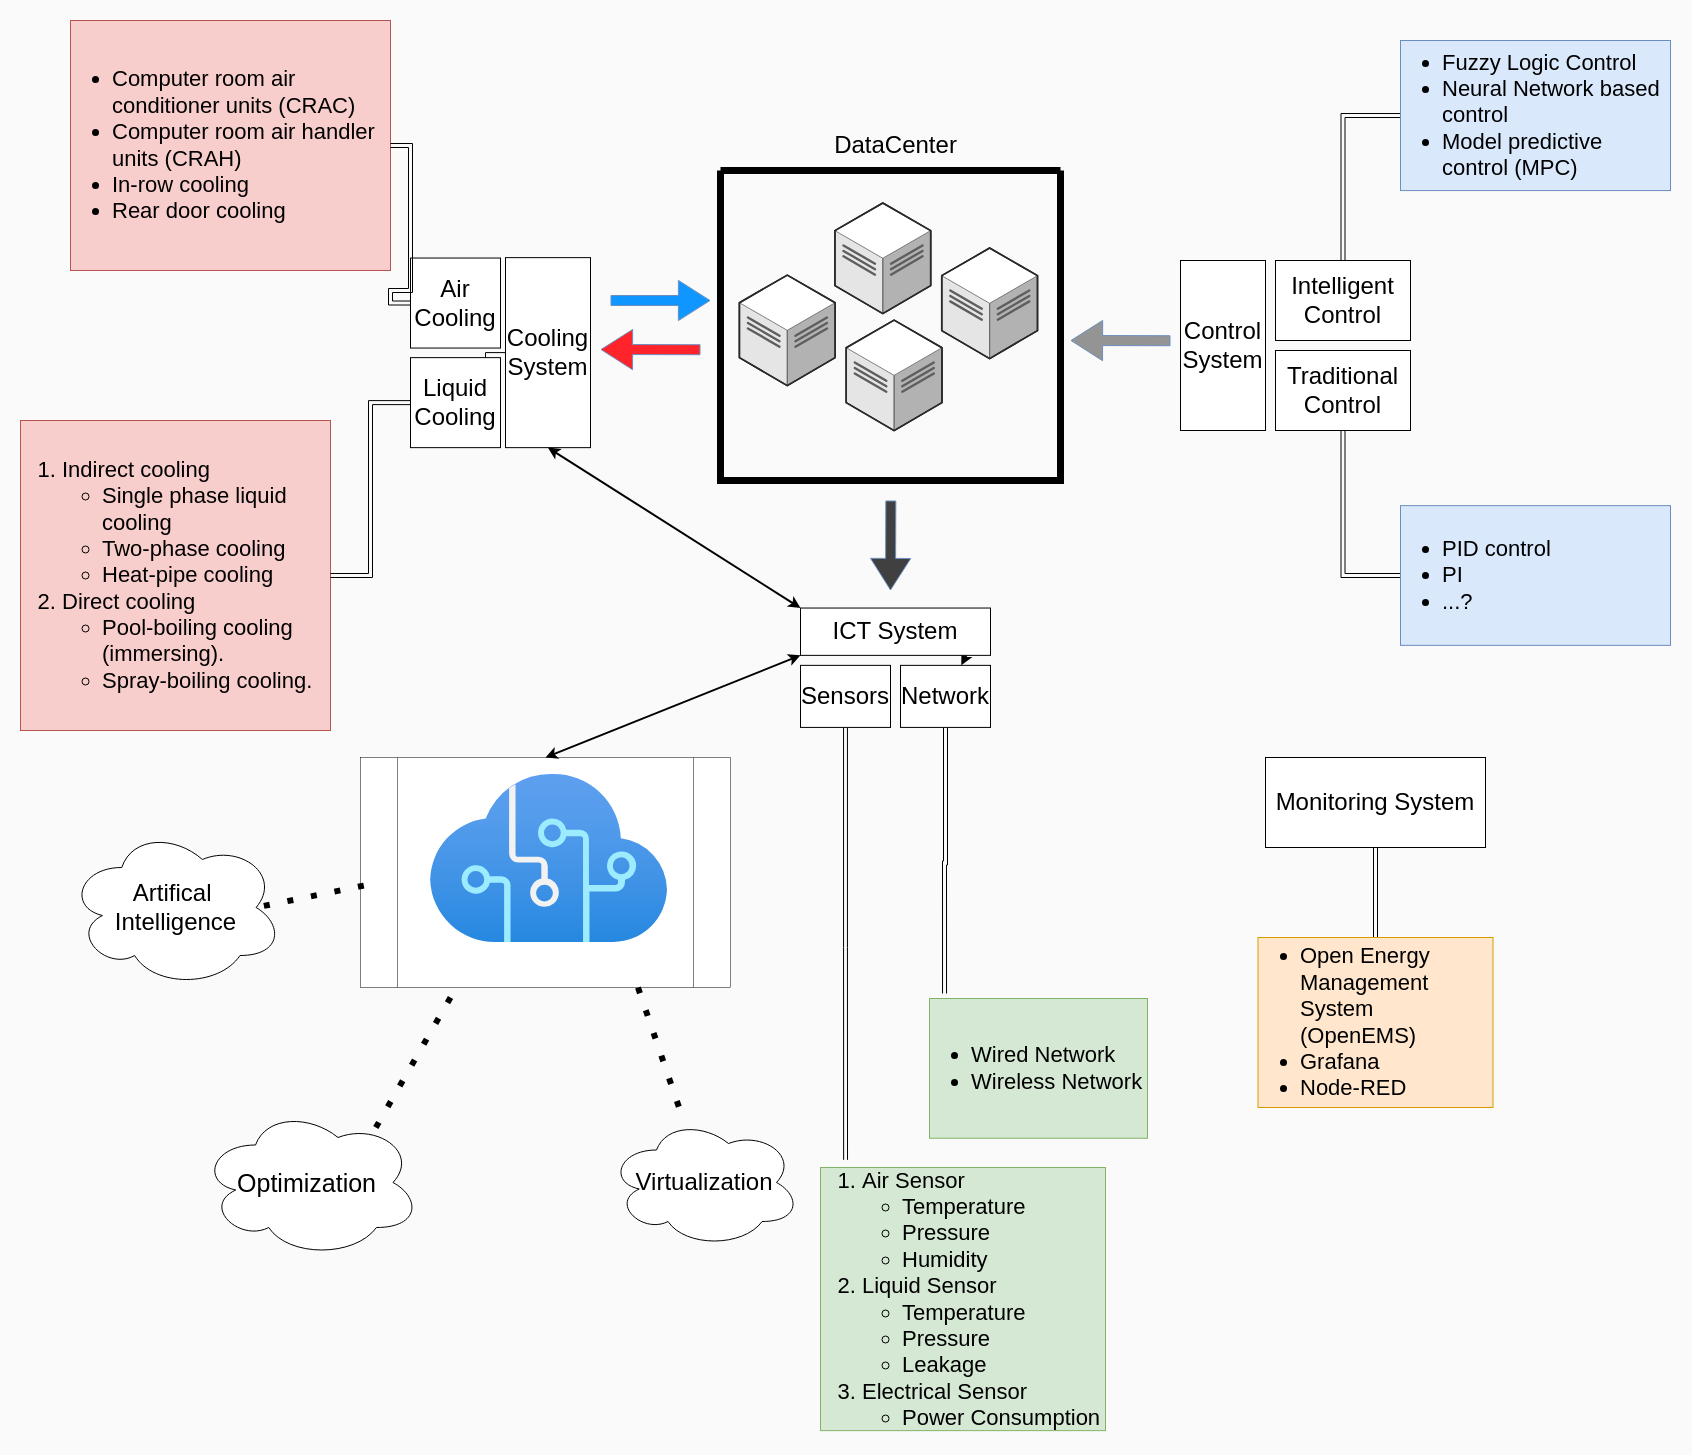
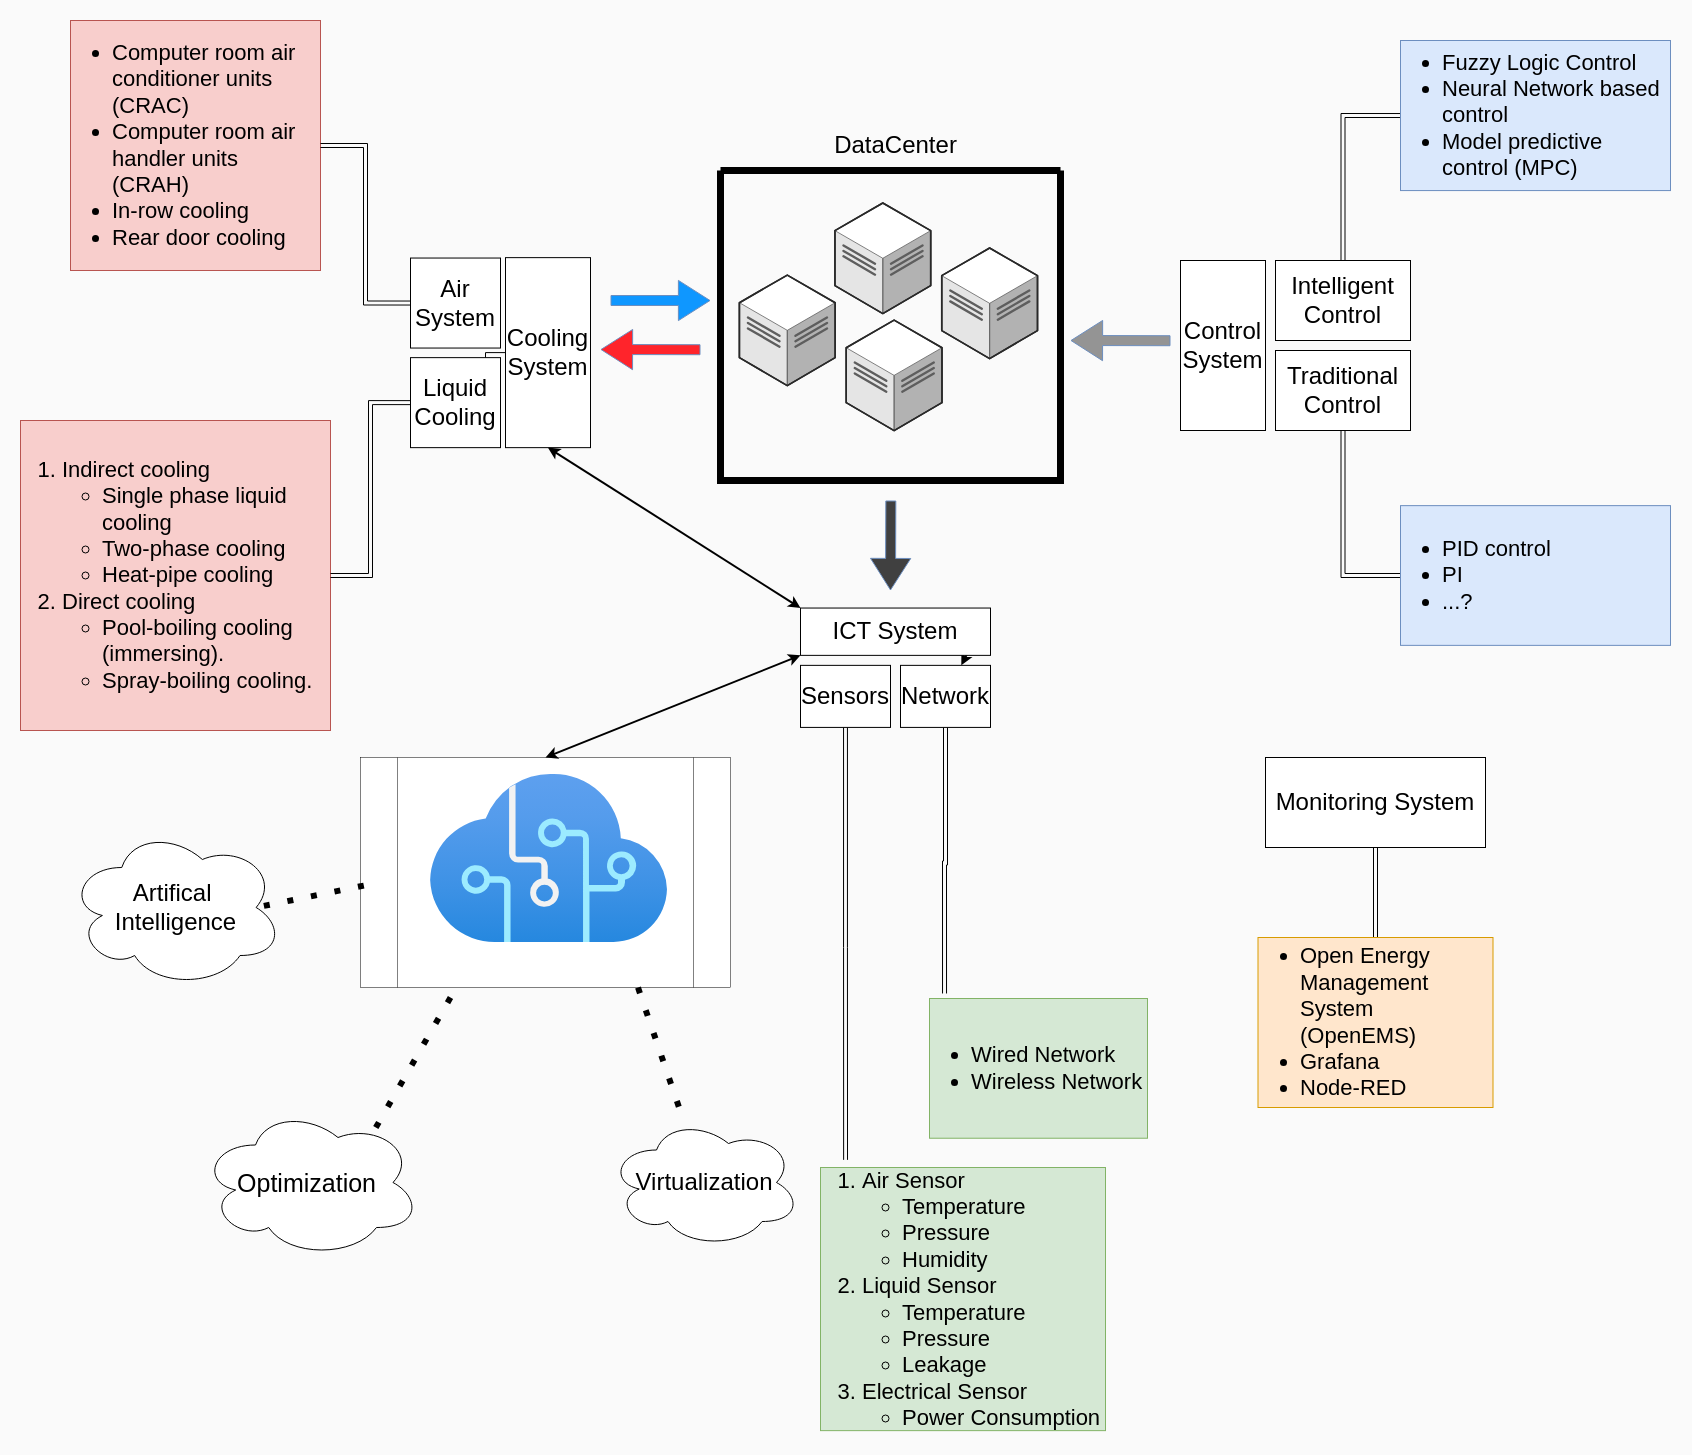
(231, 146) -> (196, 146)
(456, 304) -> (456, 304)
